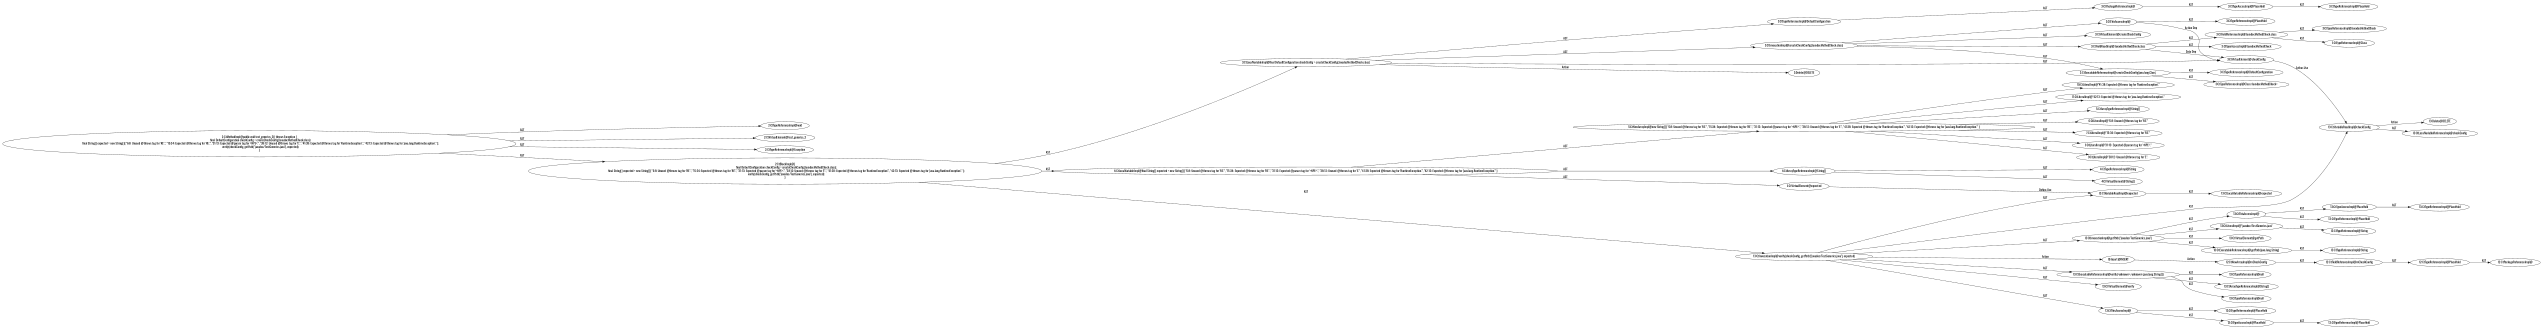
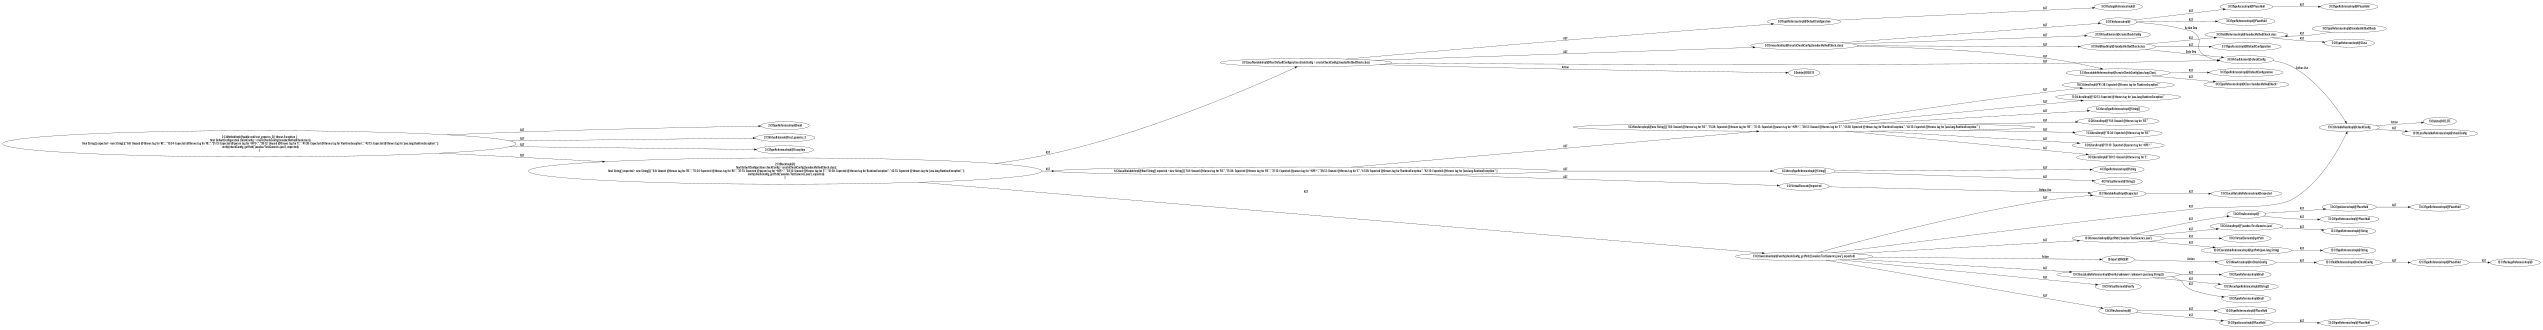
(2180, 7) -> (2179, 15)
(2296, 31) -> (2309, 35)
(2246, 47) -> (2246, 47)
